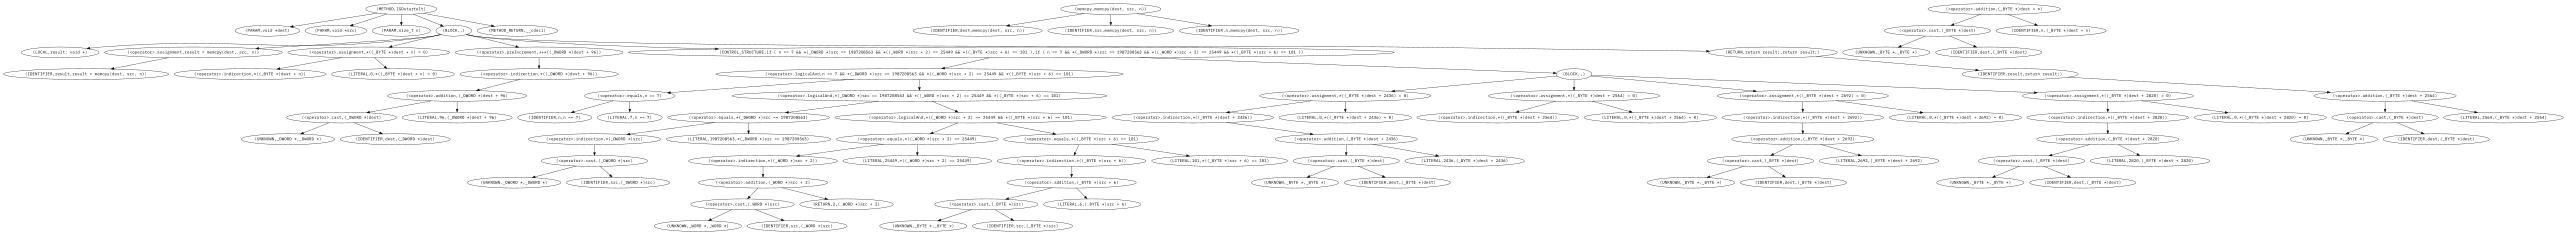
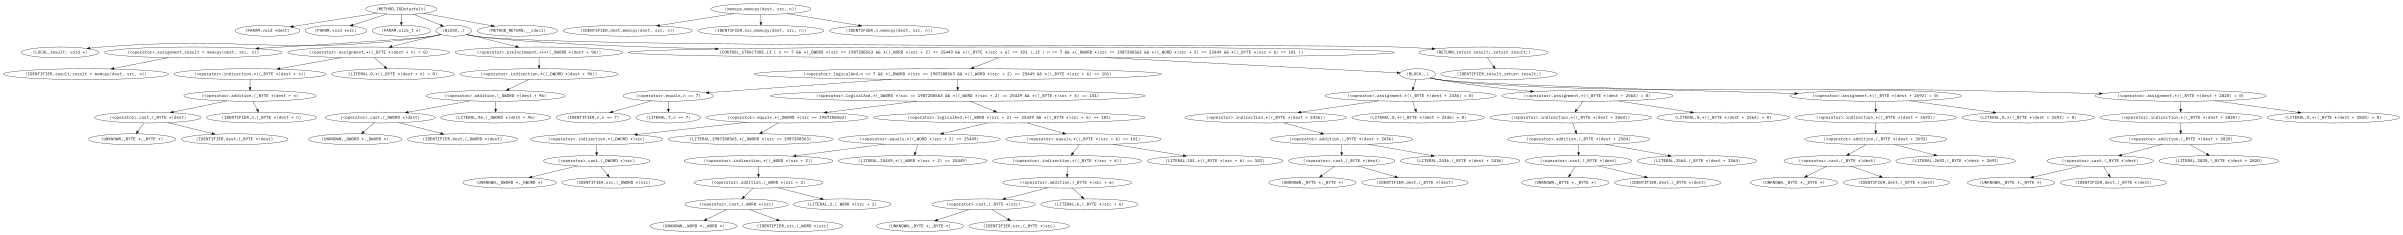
none -> (250, 84)
(2198, 85) -> (1574, 127)
(846, 204) -> (842, 204)
